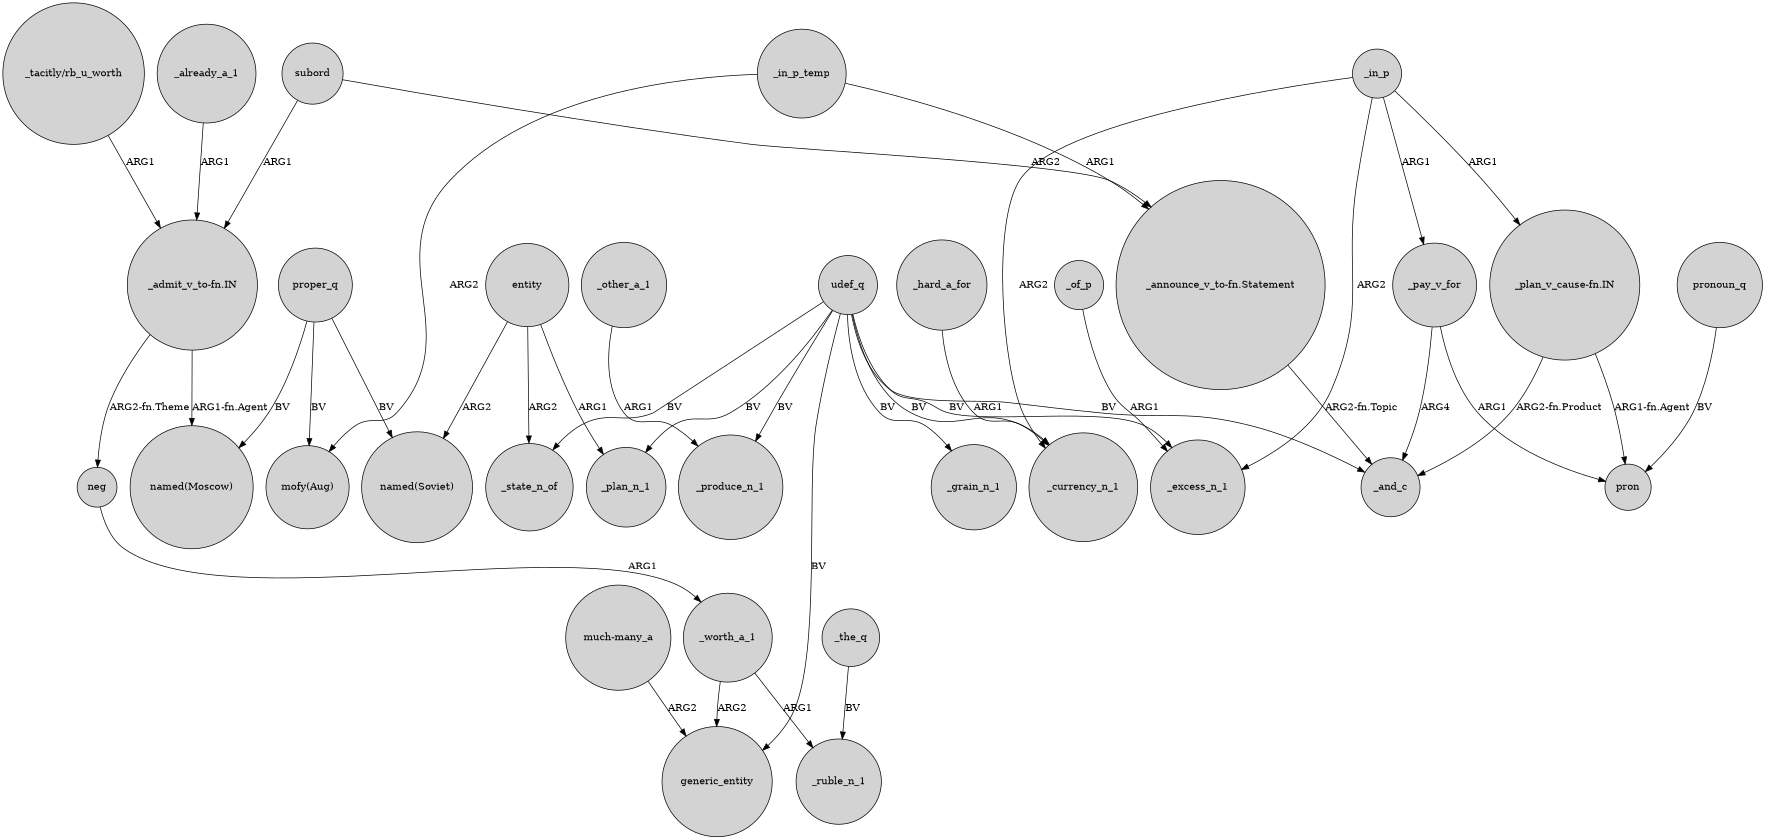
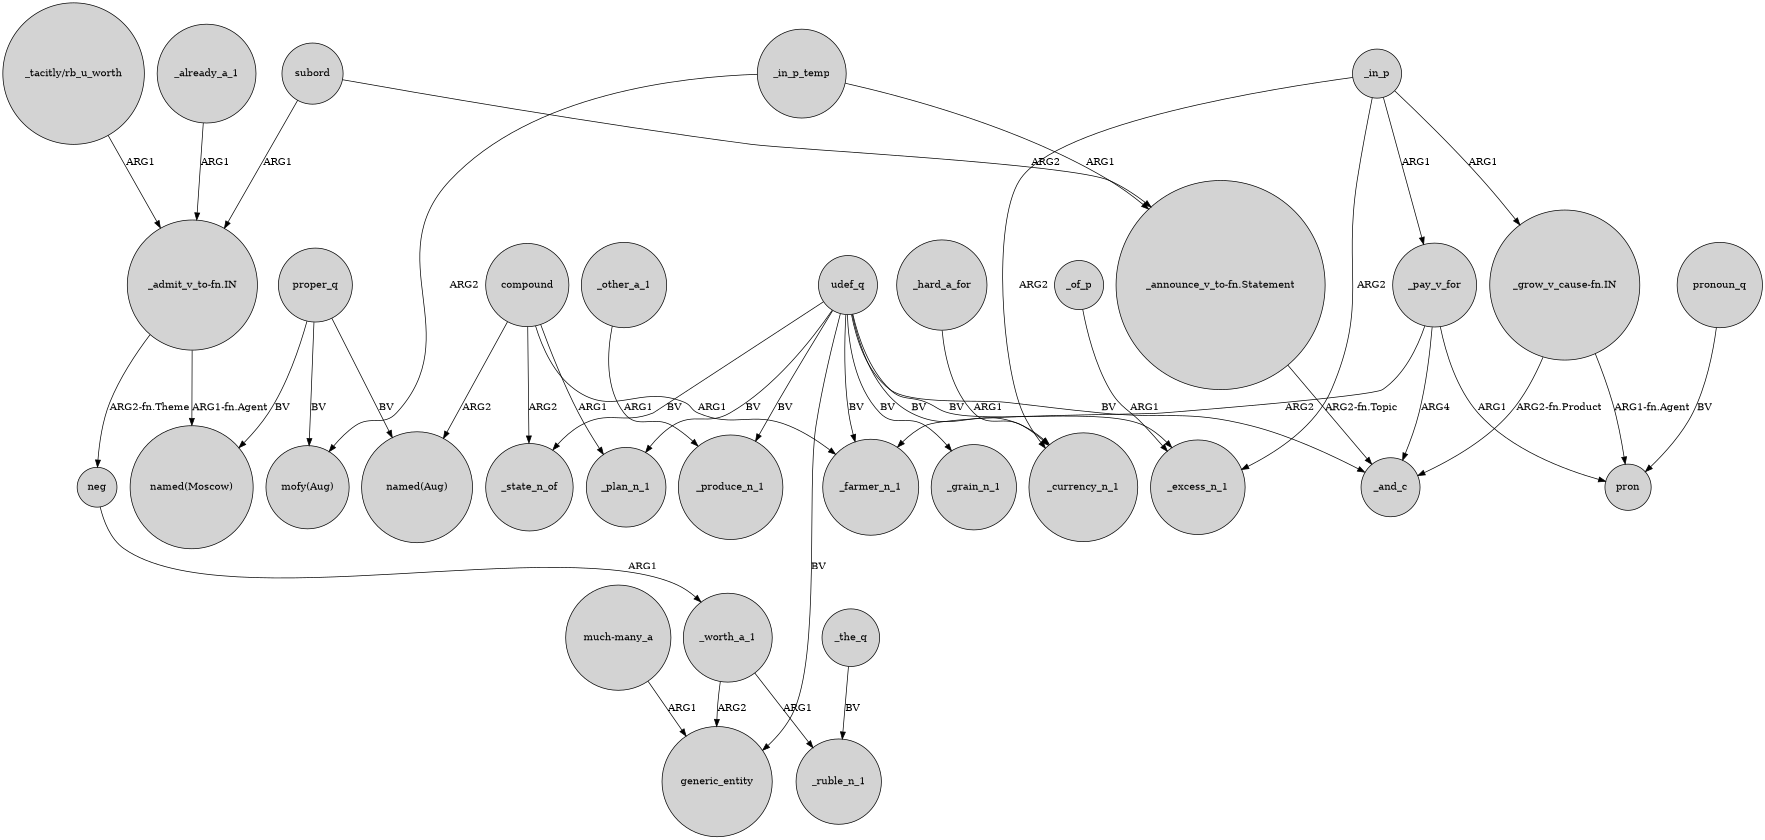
(527, 285) -> (527, 285)
(1565, 285) -> (1565, 285)
(417, 487) -> (417, 487)
none -> (871, 487)
(683, 709) -> (683, 709)
